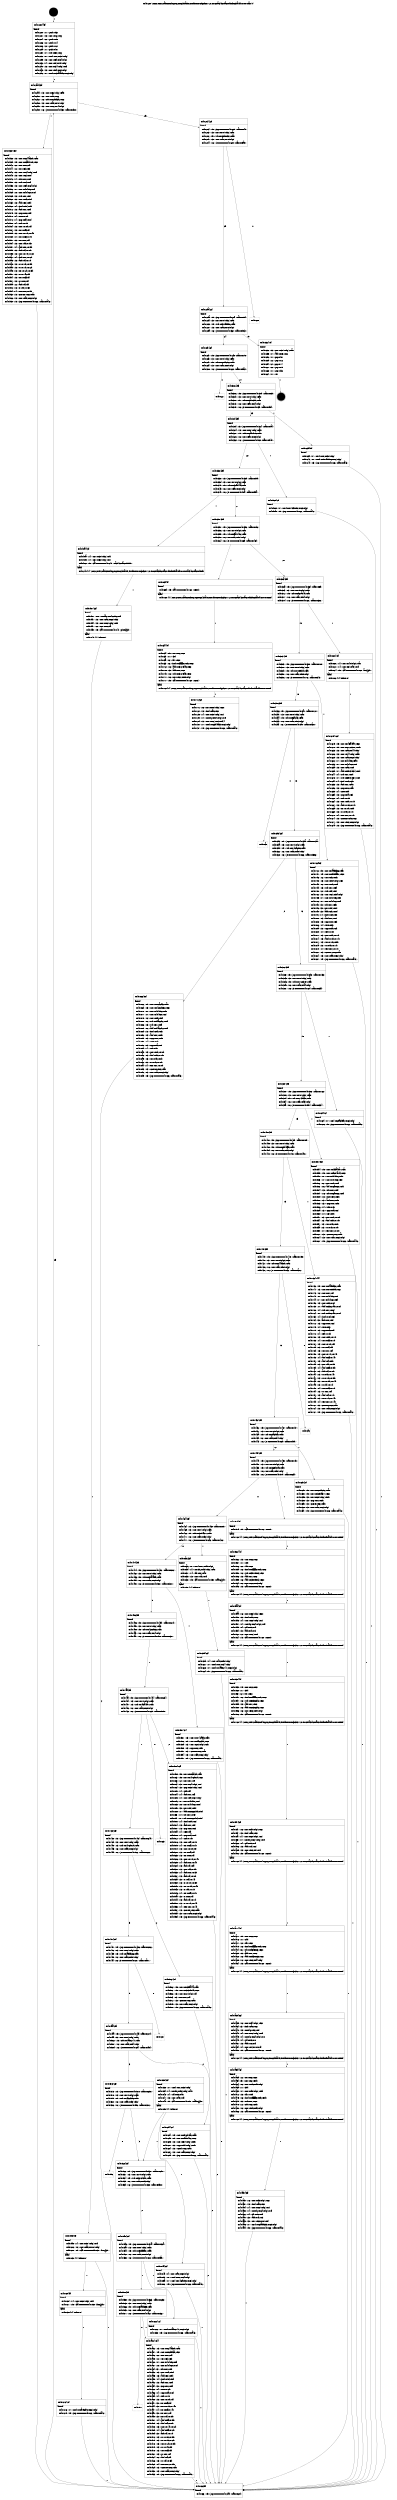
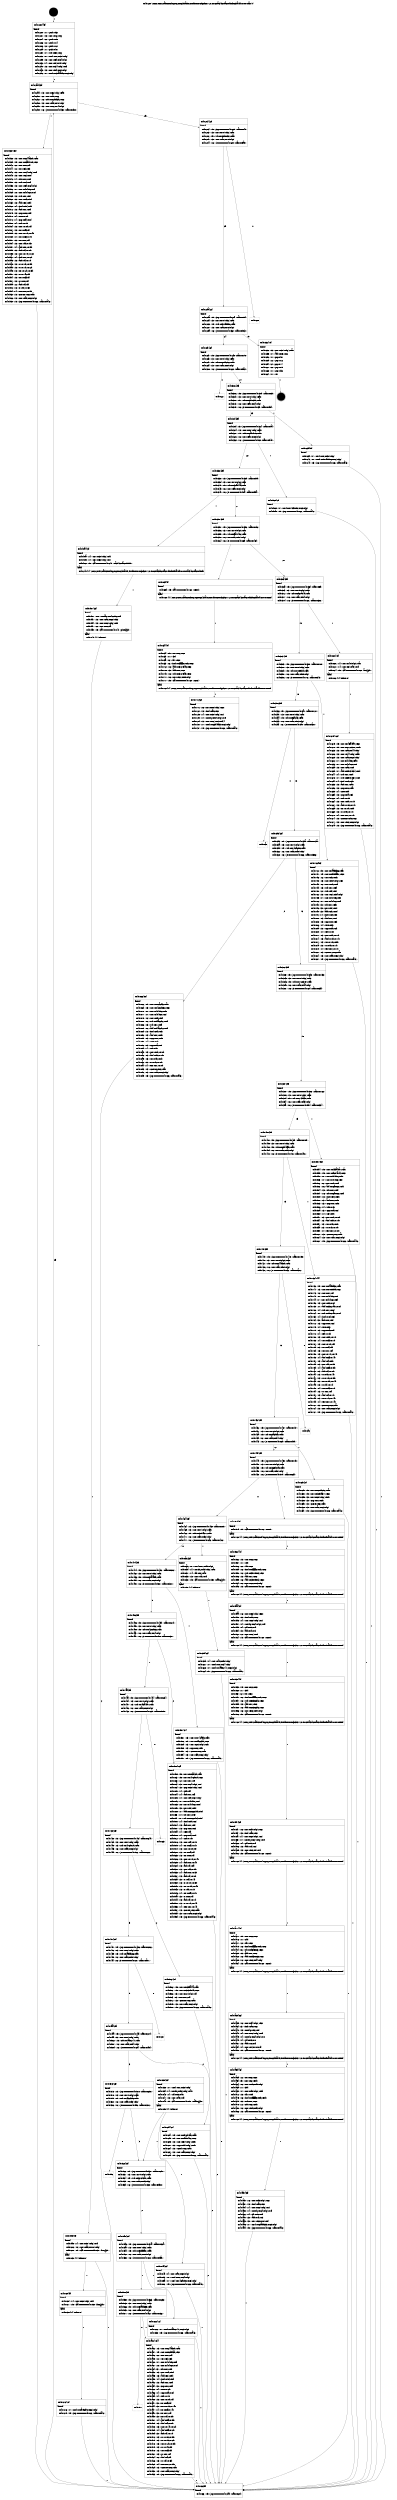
(339, 1119) -> none
(160, 1738) -> (172, 1700)
